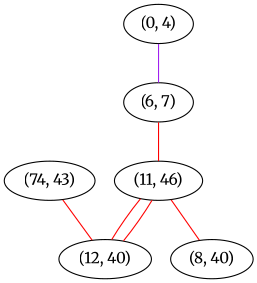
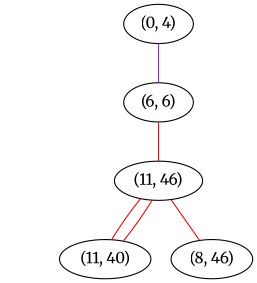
(159, 102) -> (159, 102)
(50, 181) -> none
(105, 259) -> (105, 259)
(212, 259) -> (212, 259)
